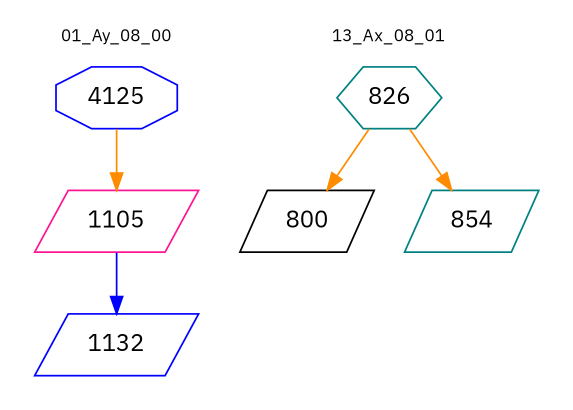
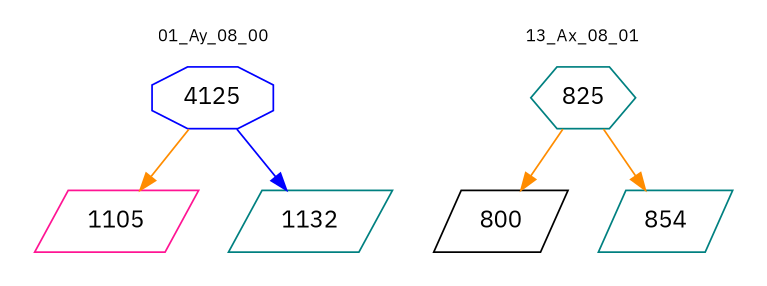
(389, 98) -> (583, 98)
(117, 275) -> (256, 153)
(117, 345) -> (310, 221)
